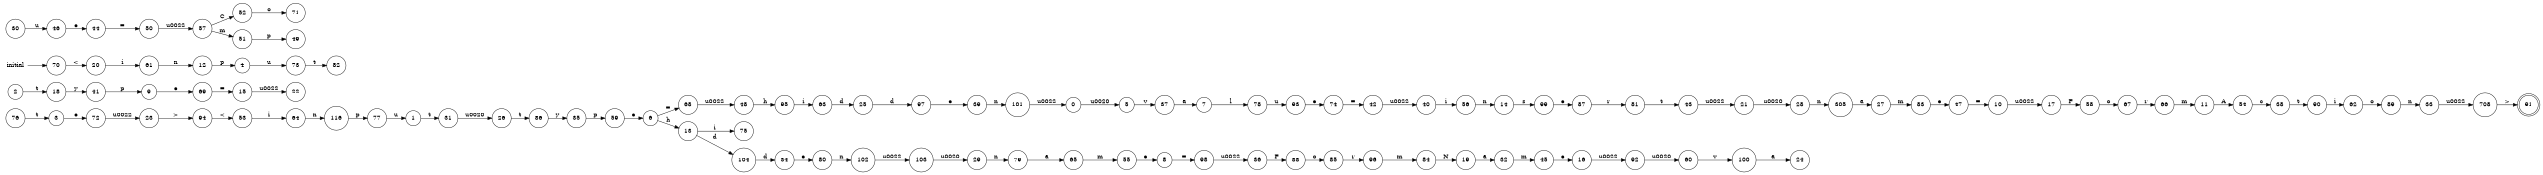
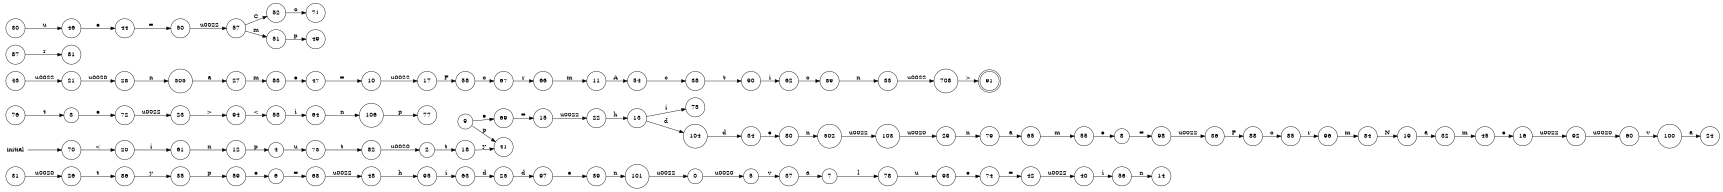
(121, 92) -> (482, 133)
(1544, 105) -> none
(1660, 105) -> none
(336, 118) -> (371, 115)
(413, 118) -> none
(666, 124) -> (615, 118)
none -> (398, 150)
(863, 160) -> (830, 136)
